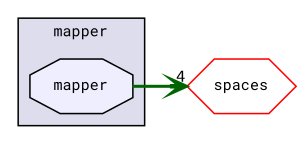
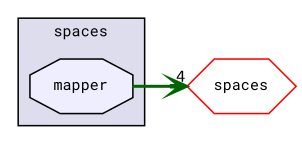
(81, 33) -> (81, 33)
